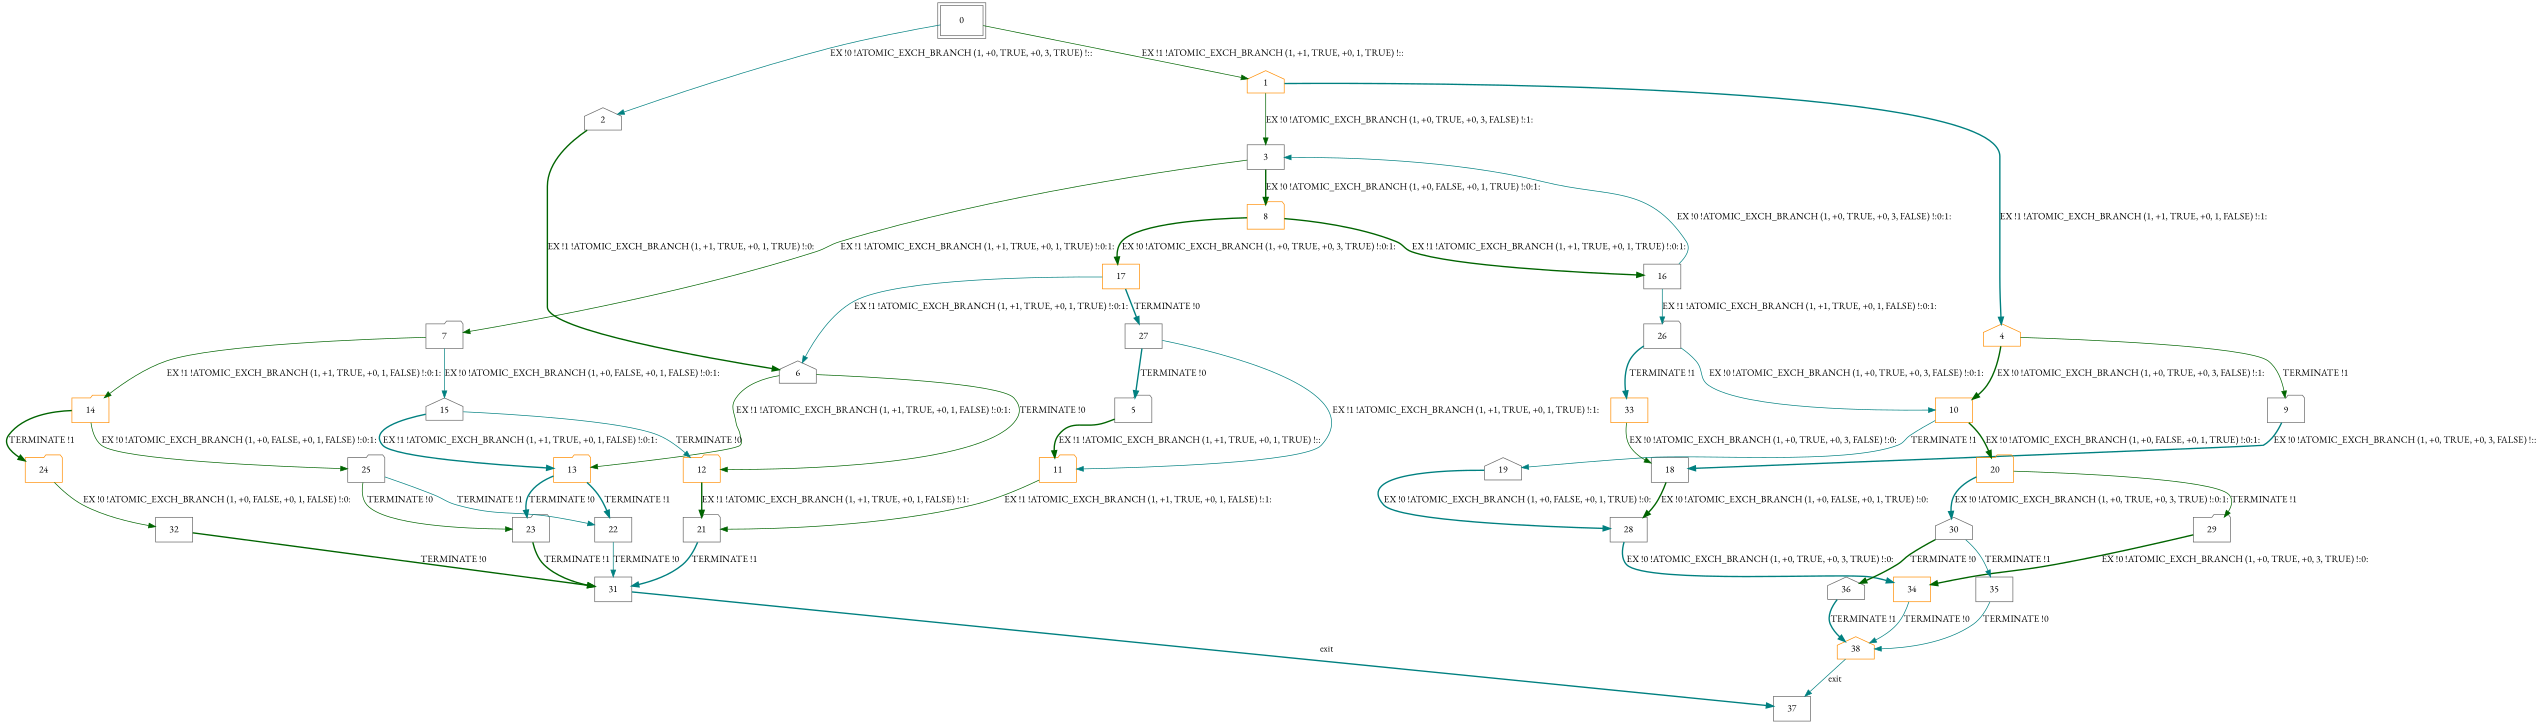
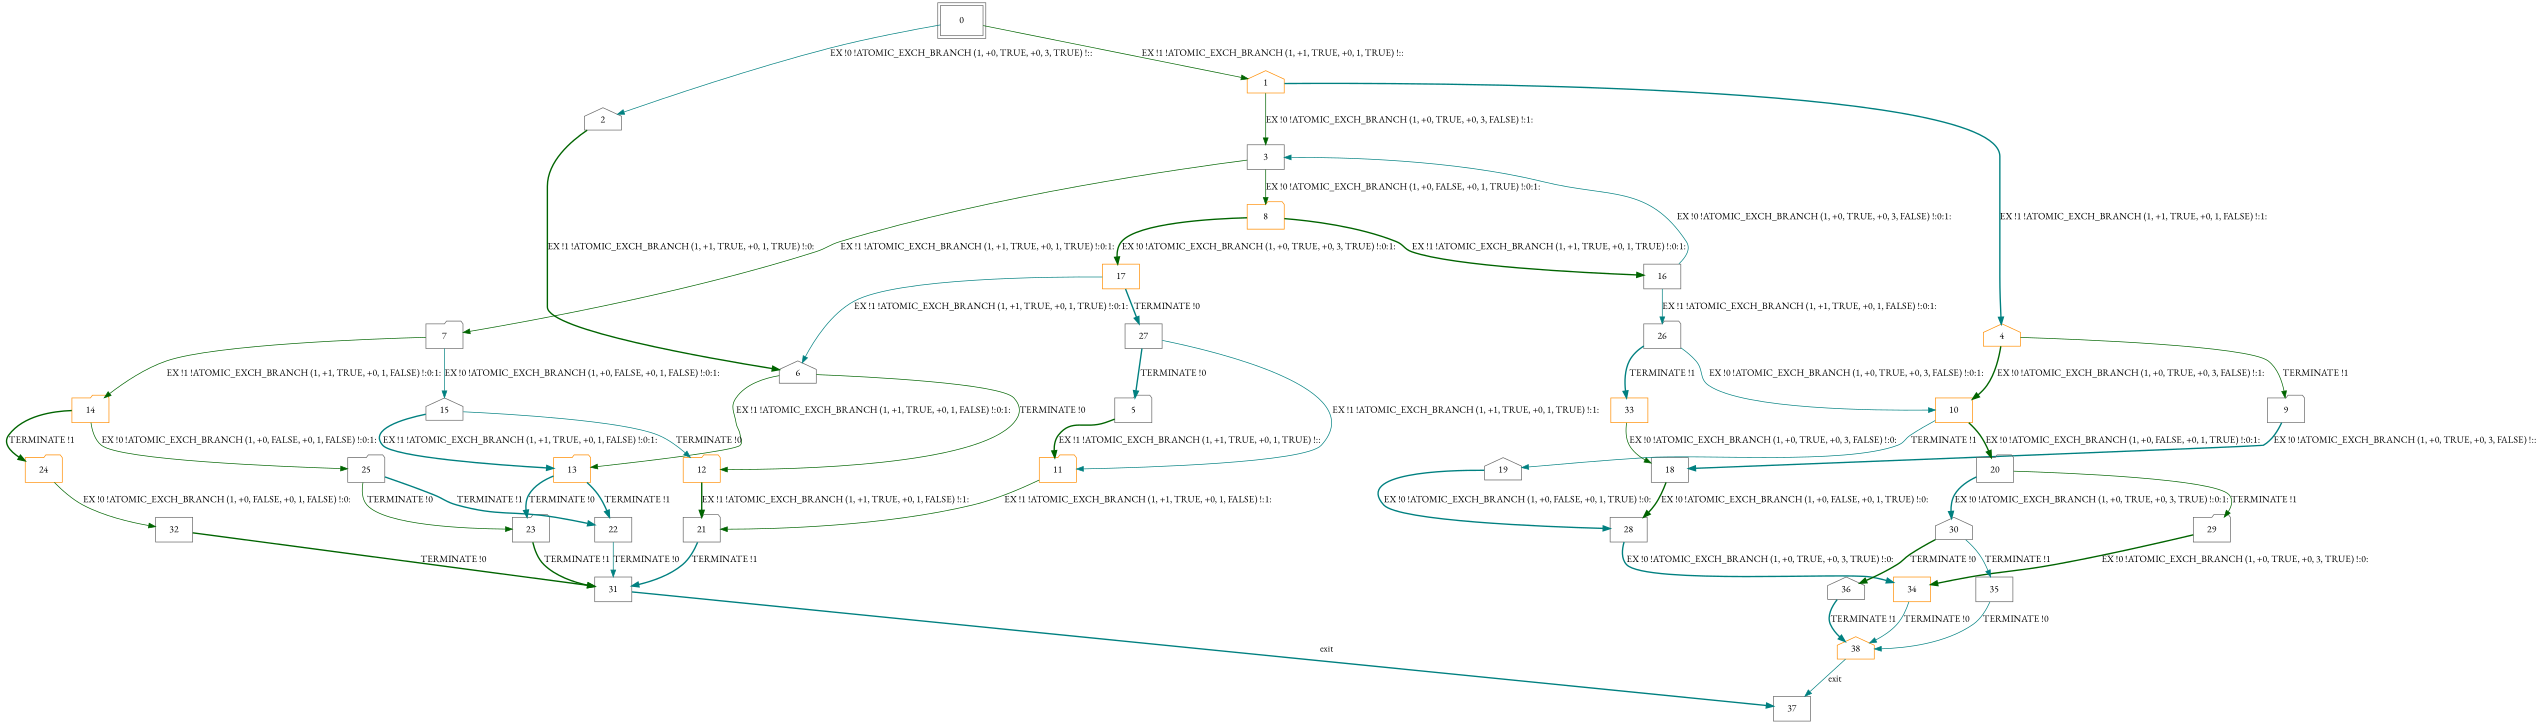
(1266, 184) -> (1266, 184)
(1995, 470) -> (1995, 470)
(484, 511) -> (484, 511)
